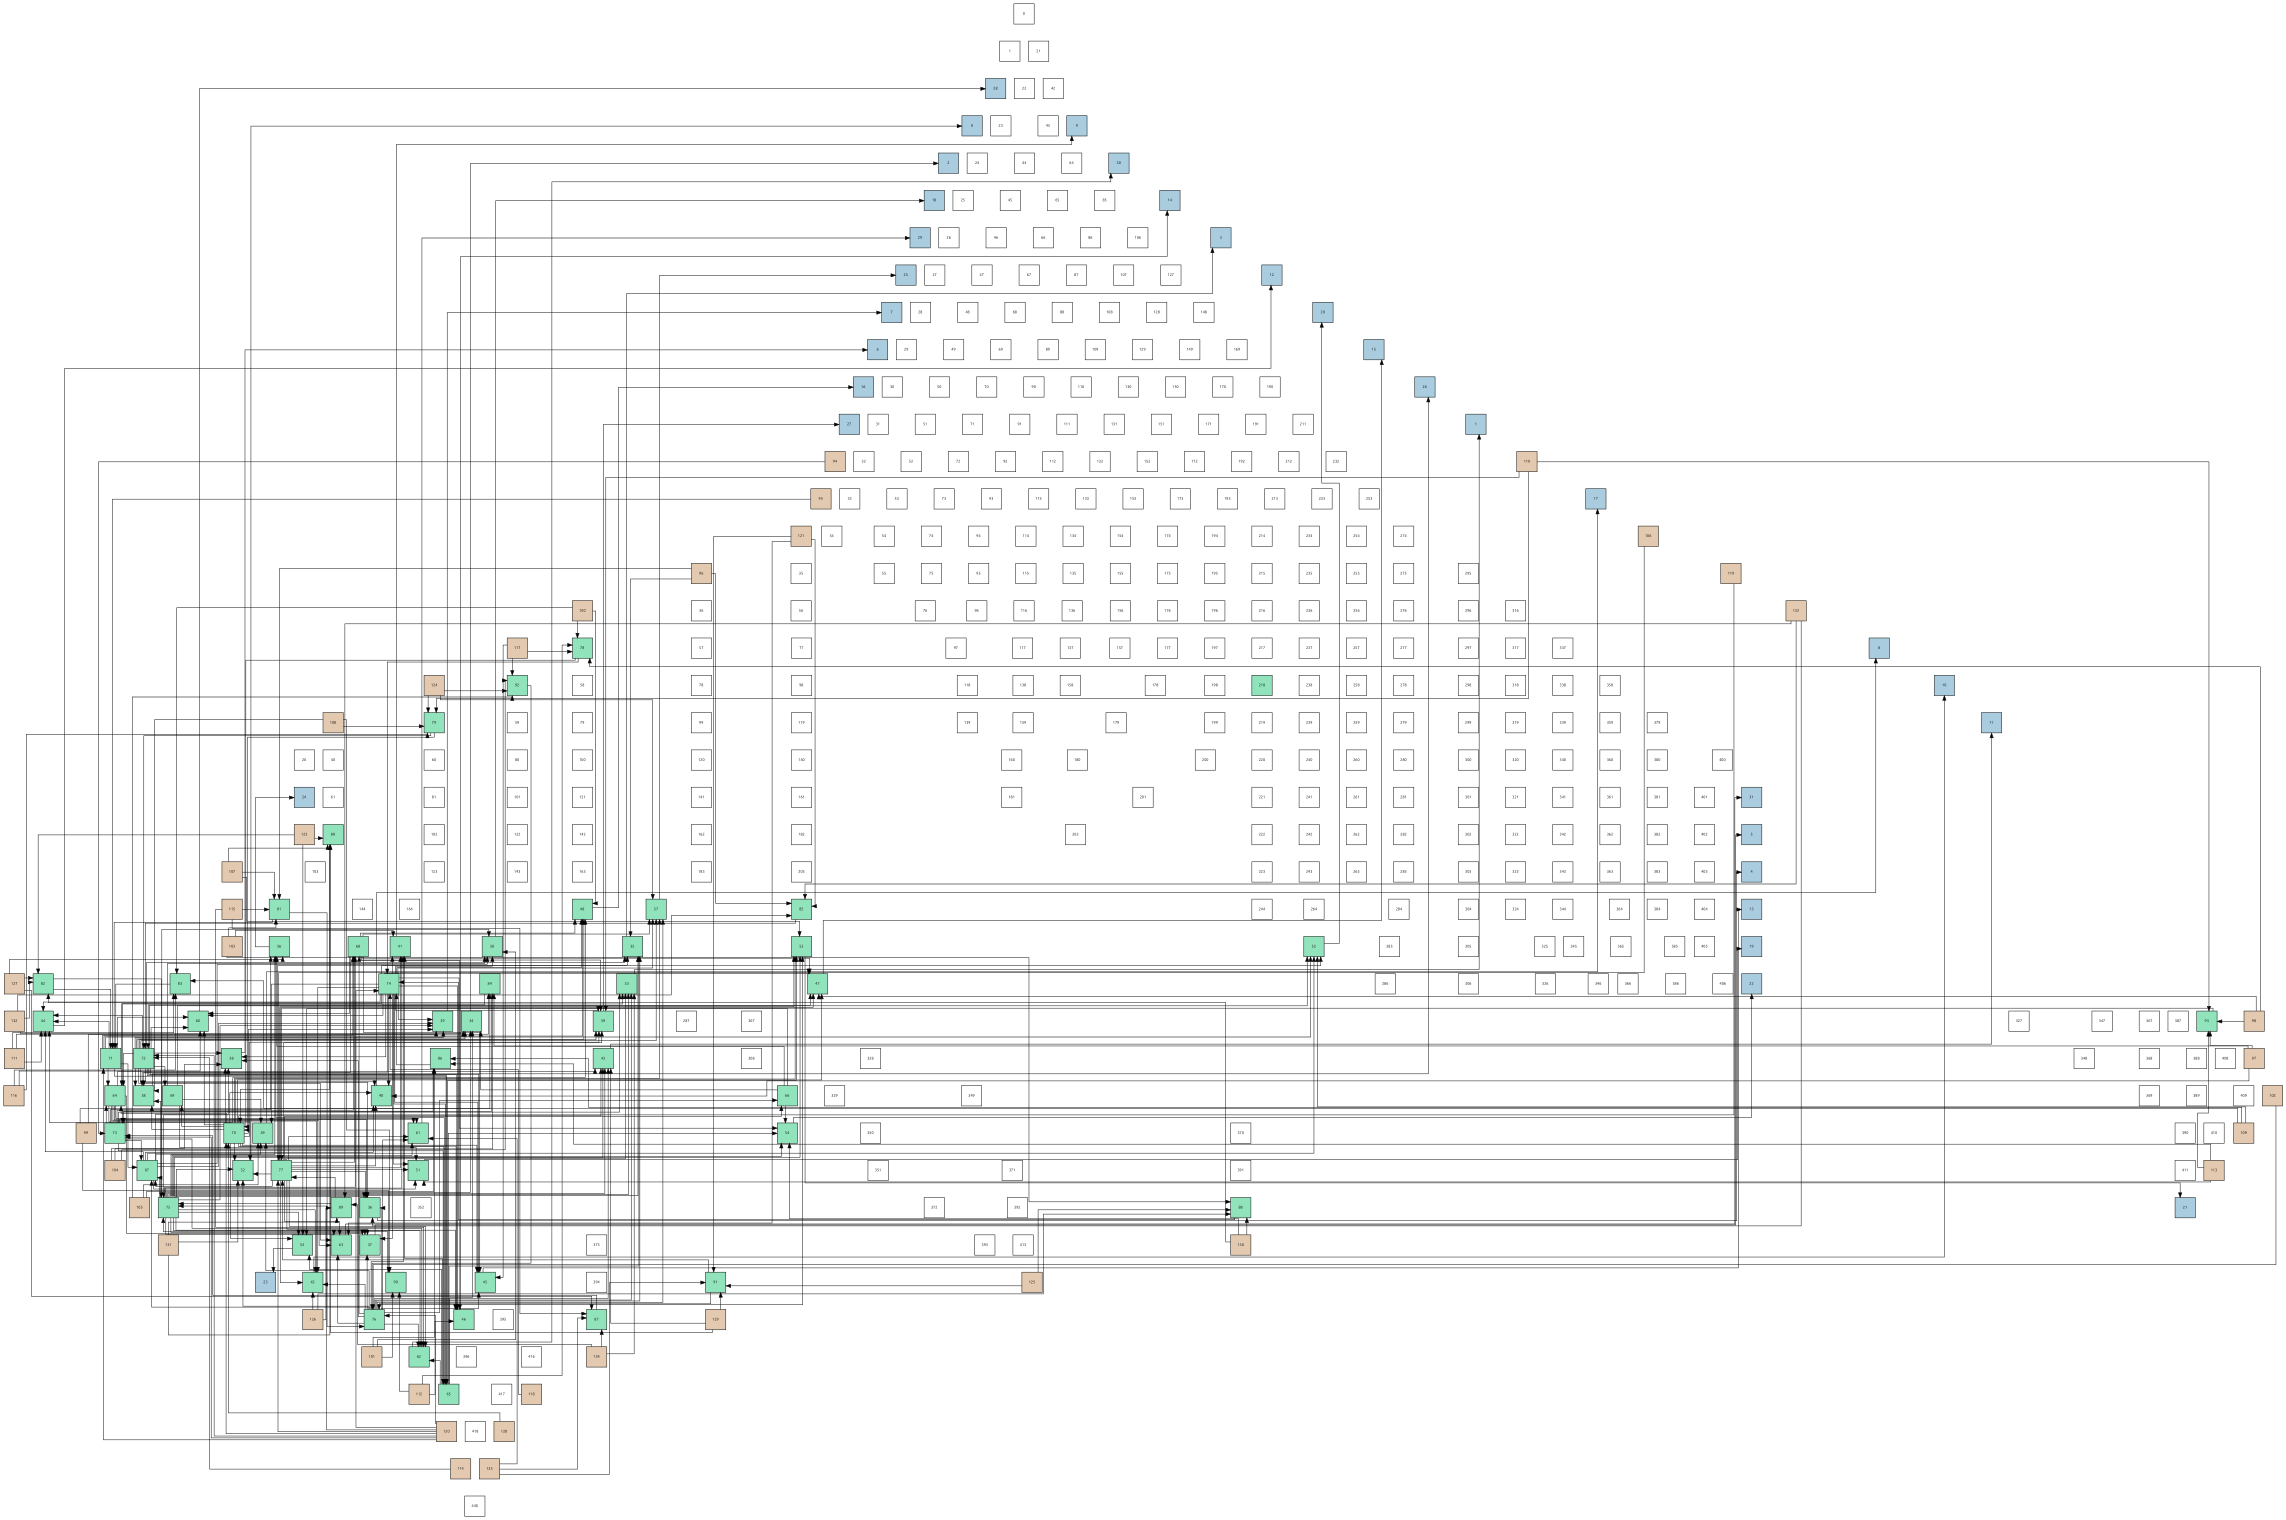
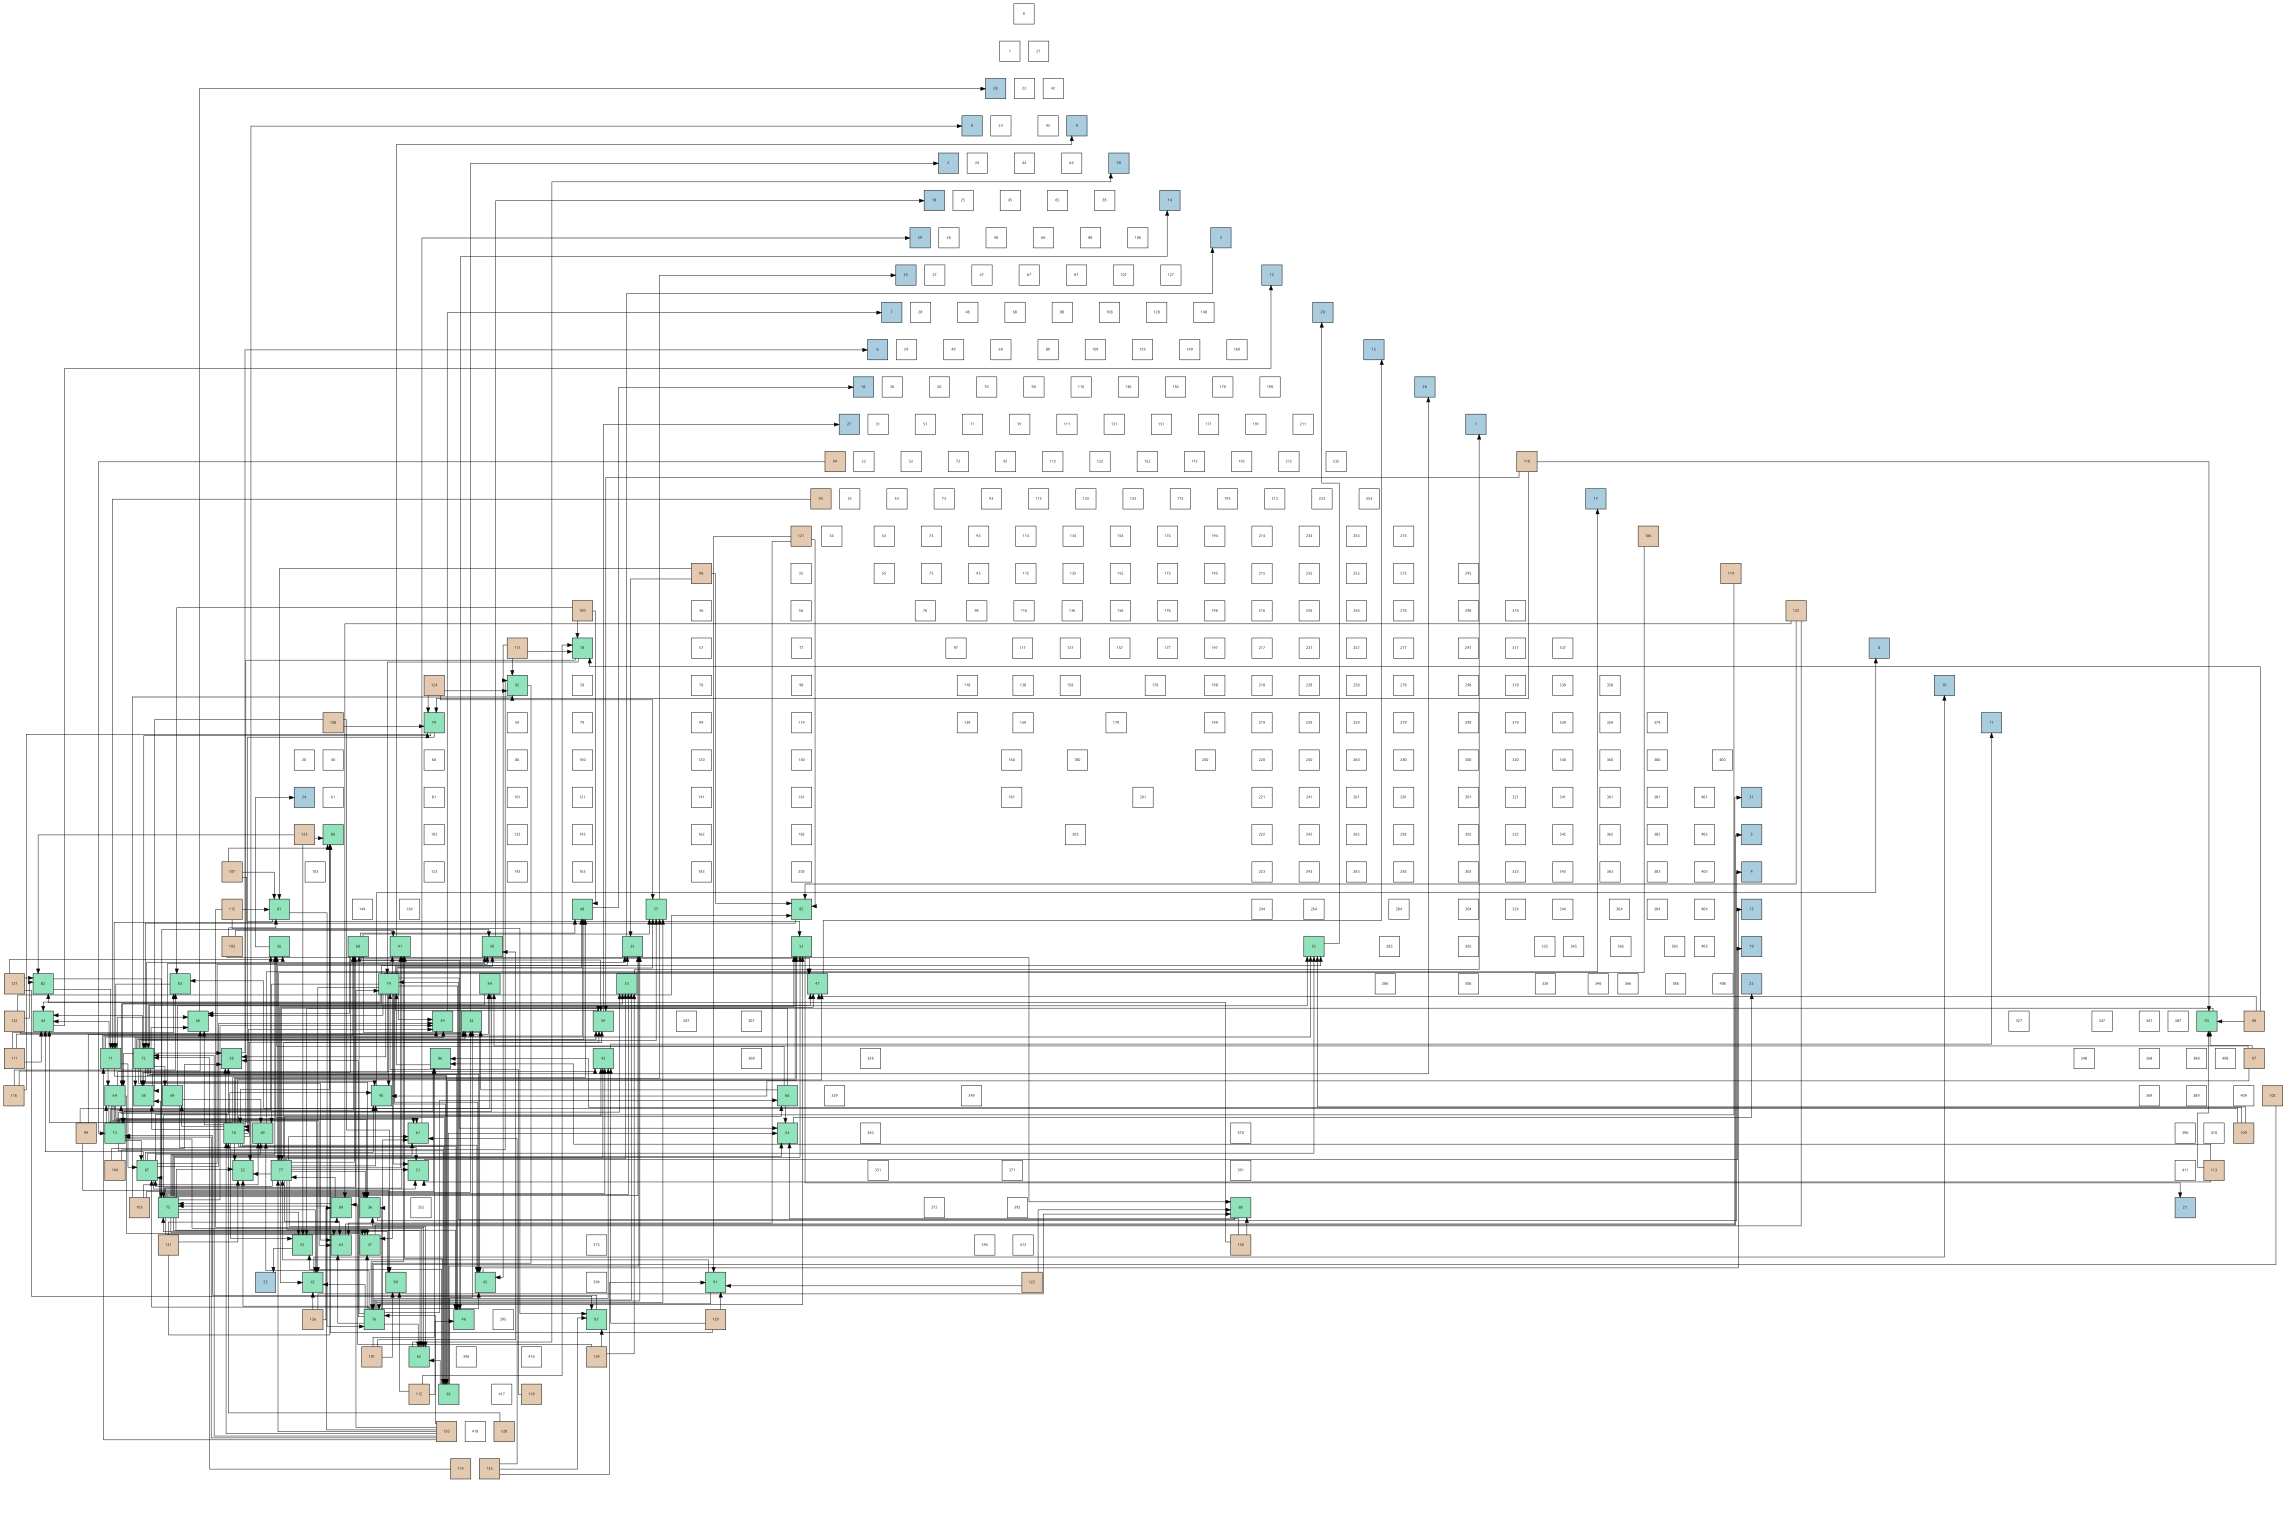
(1262, 685) -> (1262, 685)
(493, 1147) -> none
(475, 1506) -> none
